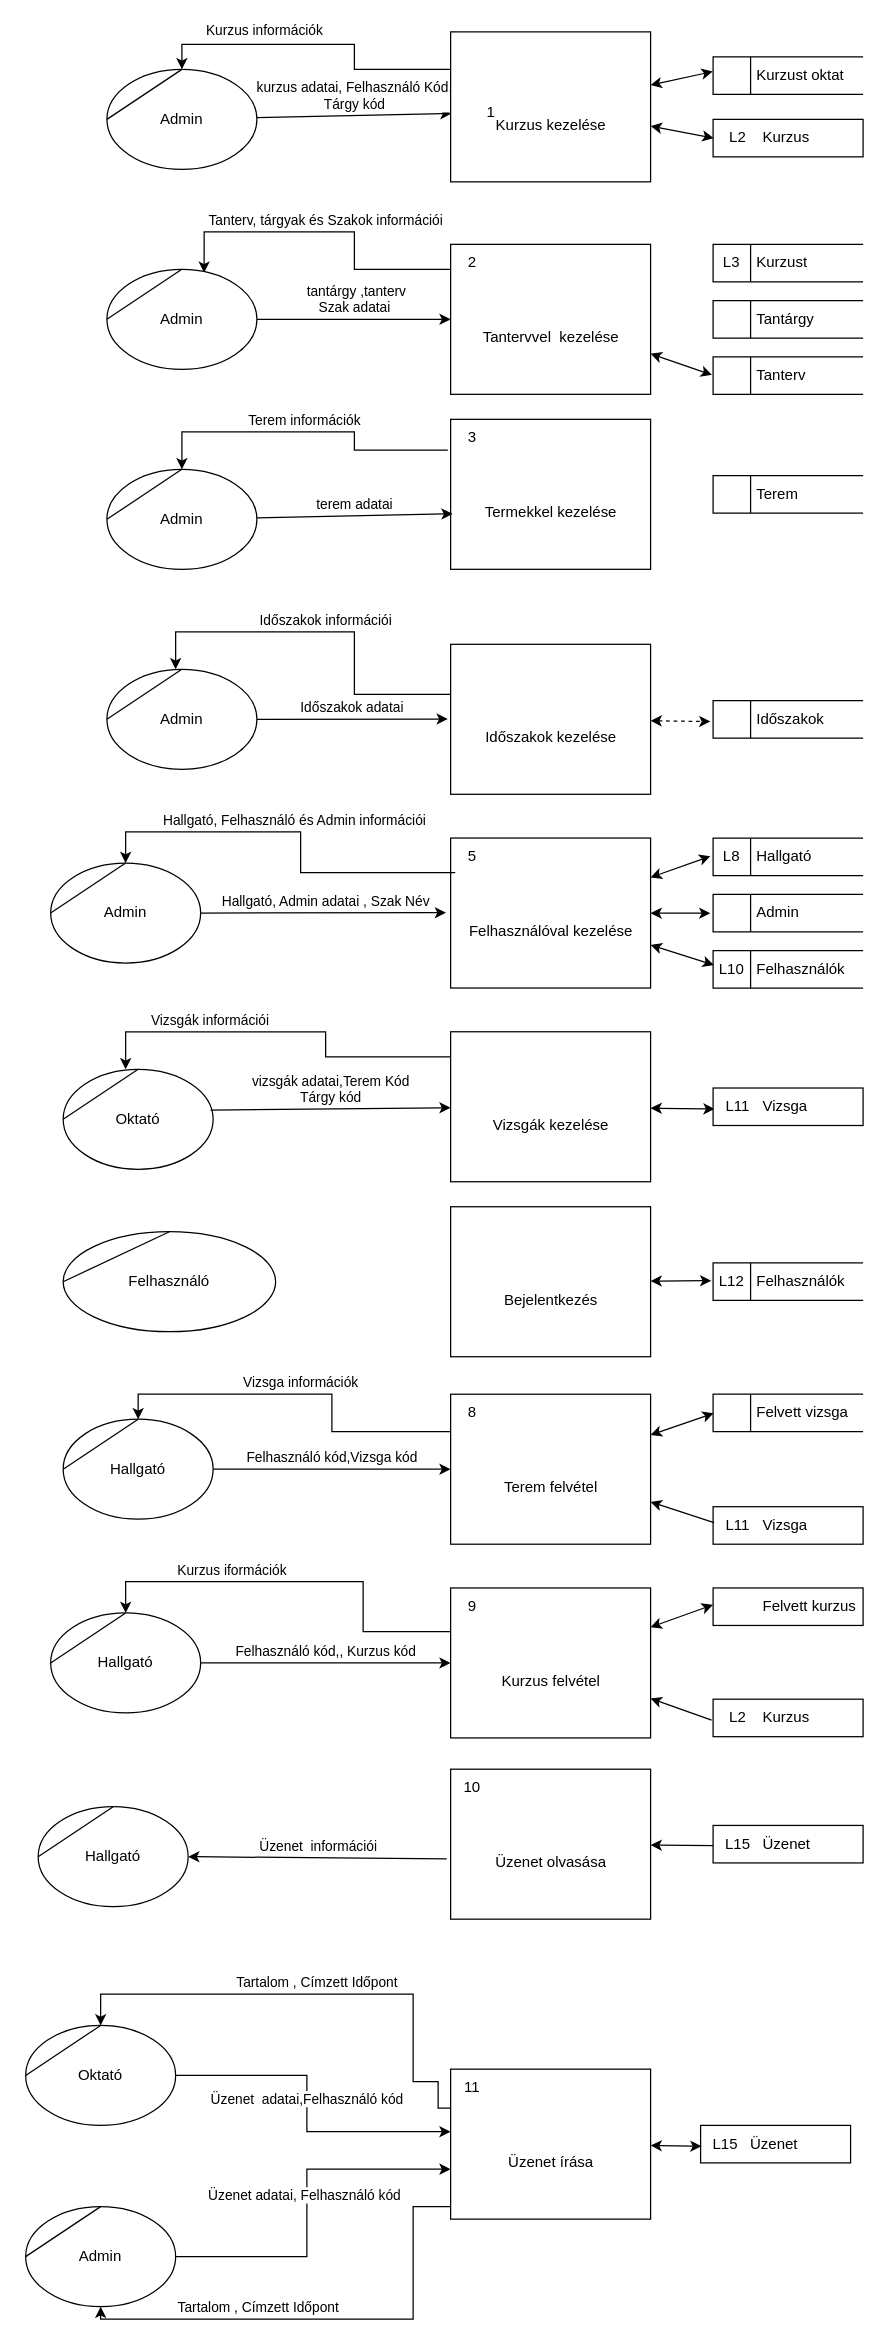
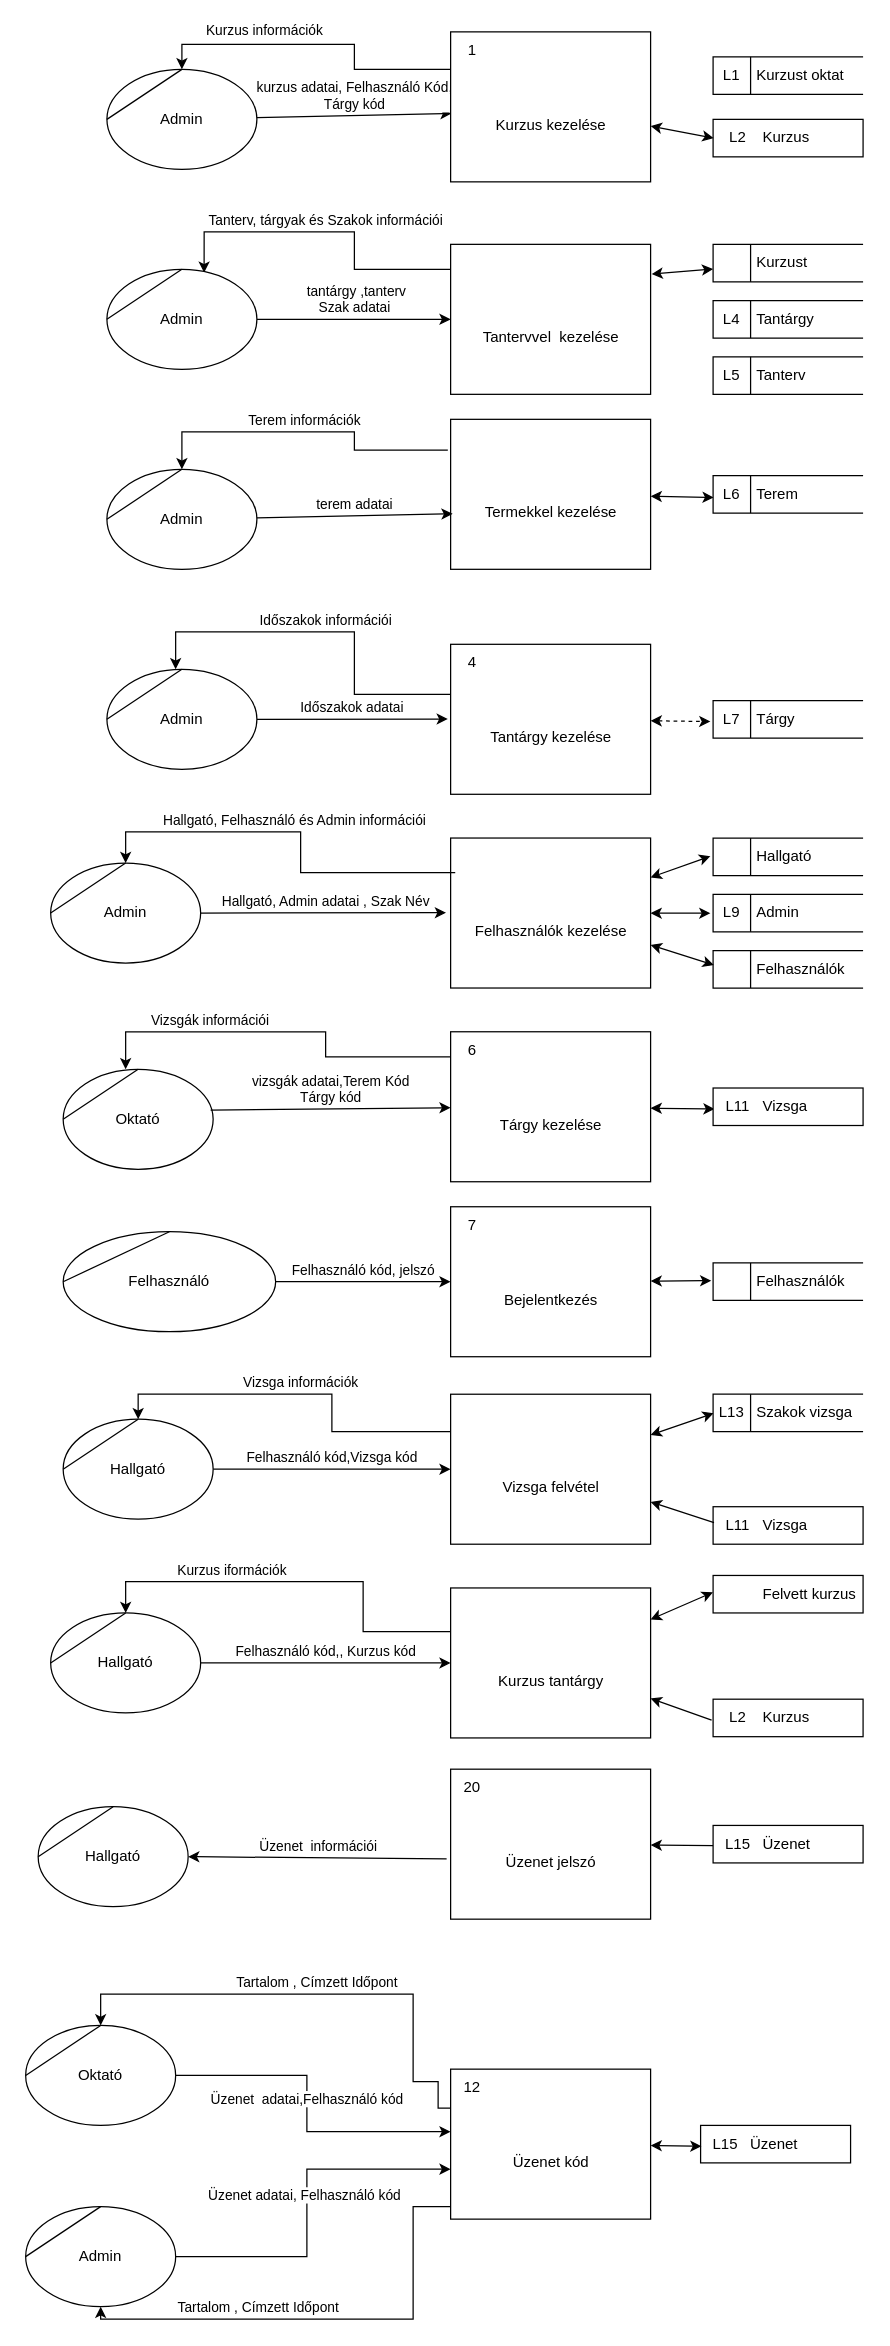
none -> (732, 76)
(681, 78) -> none
(491, 113) -> (473, 51)
(473, 263) -> none
(732, 263) -> none
none -> (682, 272)
none -> (732, 319)
(681, 364) -> none
none -> (732, 376)
(473, 438) -> none
none -> (732, 494)
none -> (682, 497)
none -> (473, 663)
none -> (732, 719)
(795, 719) -> (778, 719)
(551, 738) -> (551, 738)
(473, 857) -> none
(732, 857) -> none
none -> (732, 913)
(551, 932) -> (551, 932)
(732, 969) -> none
none -> (473, 1051)
(551, 1126) -> (551, 1126)
none -> (473, 1226)
none -> (359, 1282)
(732, 1282) -> none
(473, 1413) -> none
none -> (732, 1413)
(810, 1413) -> (808, 1413)
(551, 1488) -> (551, 1488)
(473, 1607) -> none
(788, 1607) -> (788, 1594)
(551, 1682) -> (551, 1682)
(473, 1788) -> (473, 1788)
(551, 1863) -> (551, 1863)
(473, 2088) -> (473, 2088)
(551, 2163) -> (551, 2163)
